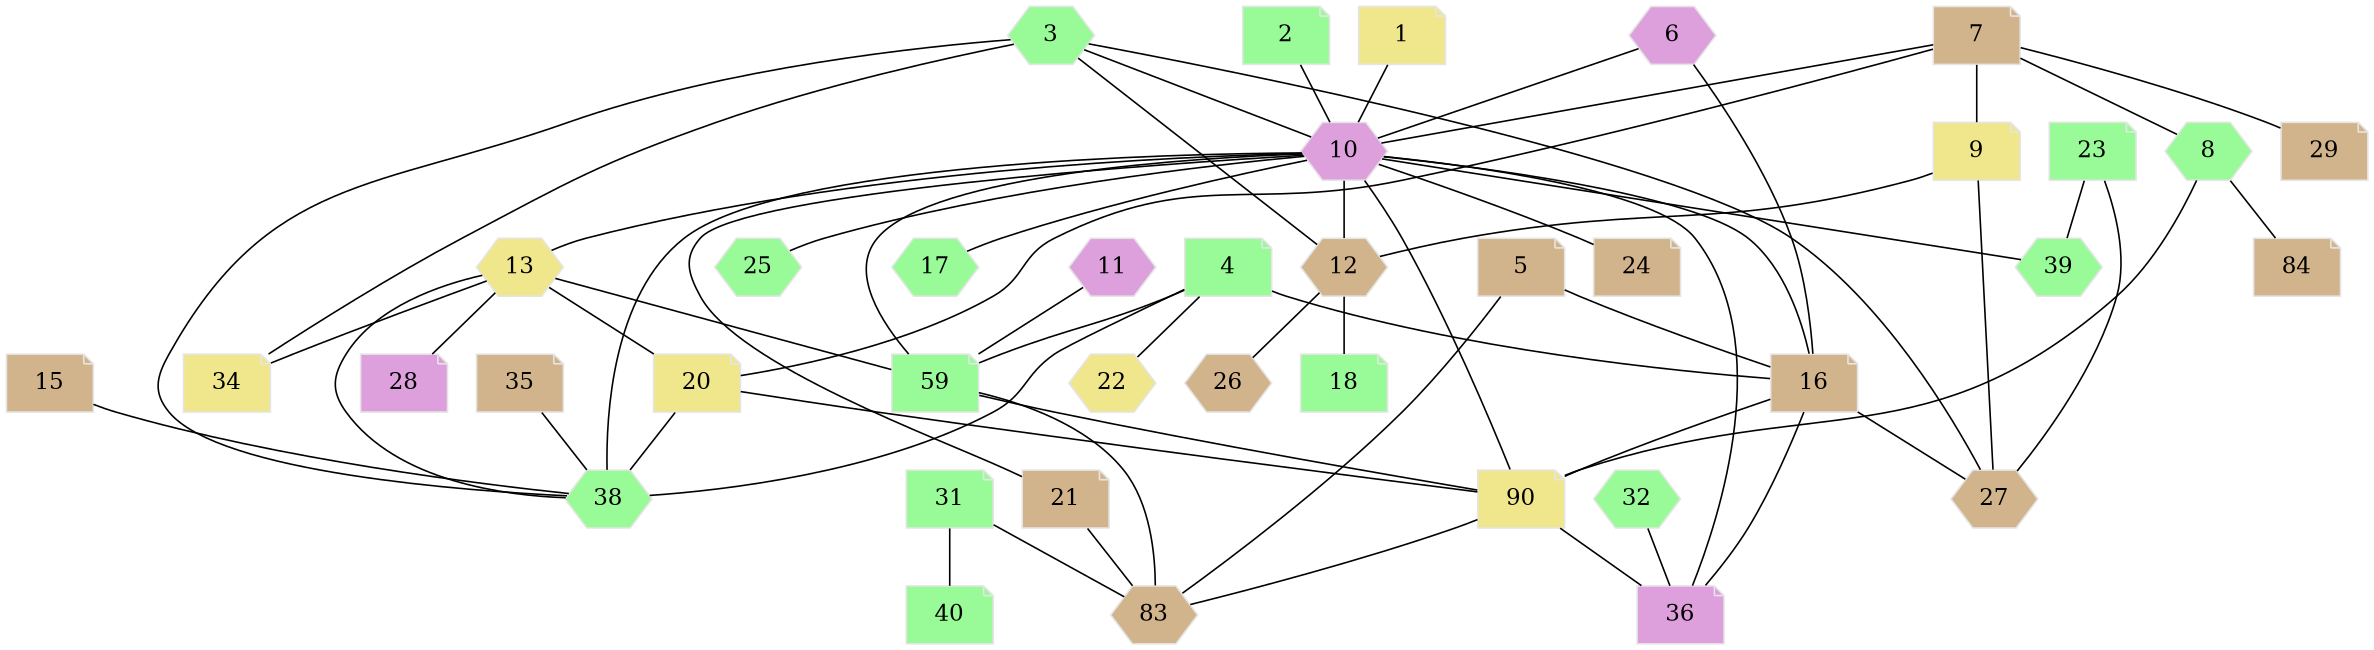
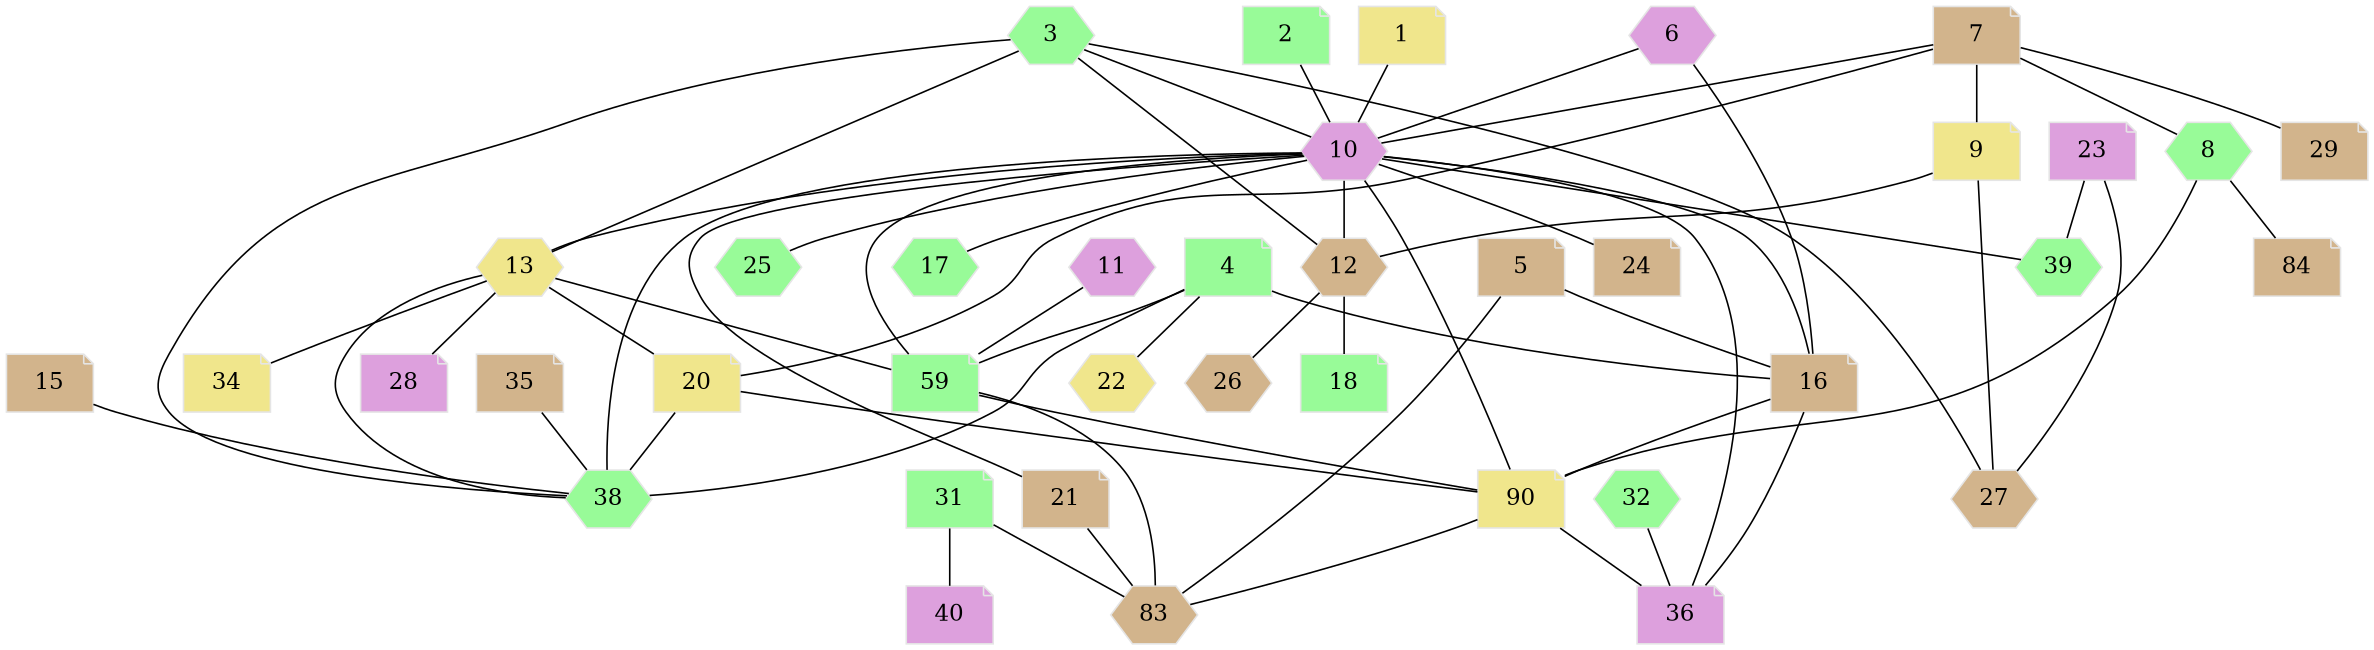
(2093, 151) -> (2093, 151)
(624, 157) -> (785, 151)
(1912, 446) -> none
(950, 615) -> (950, 615)
